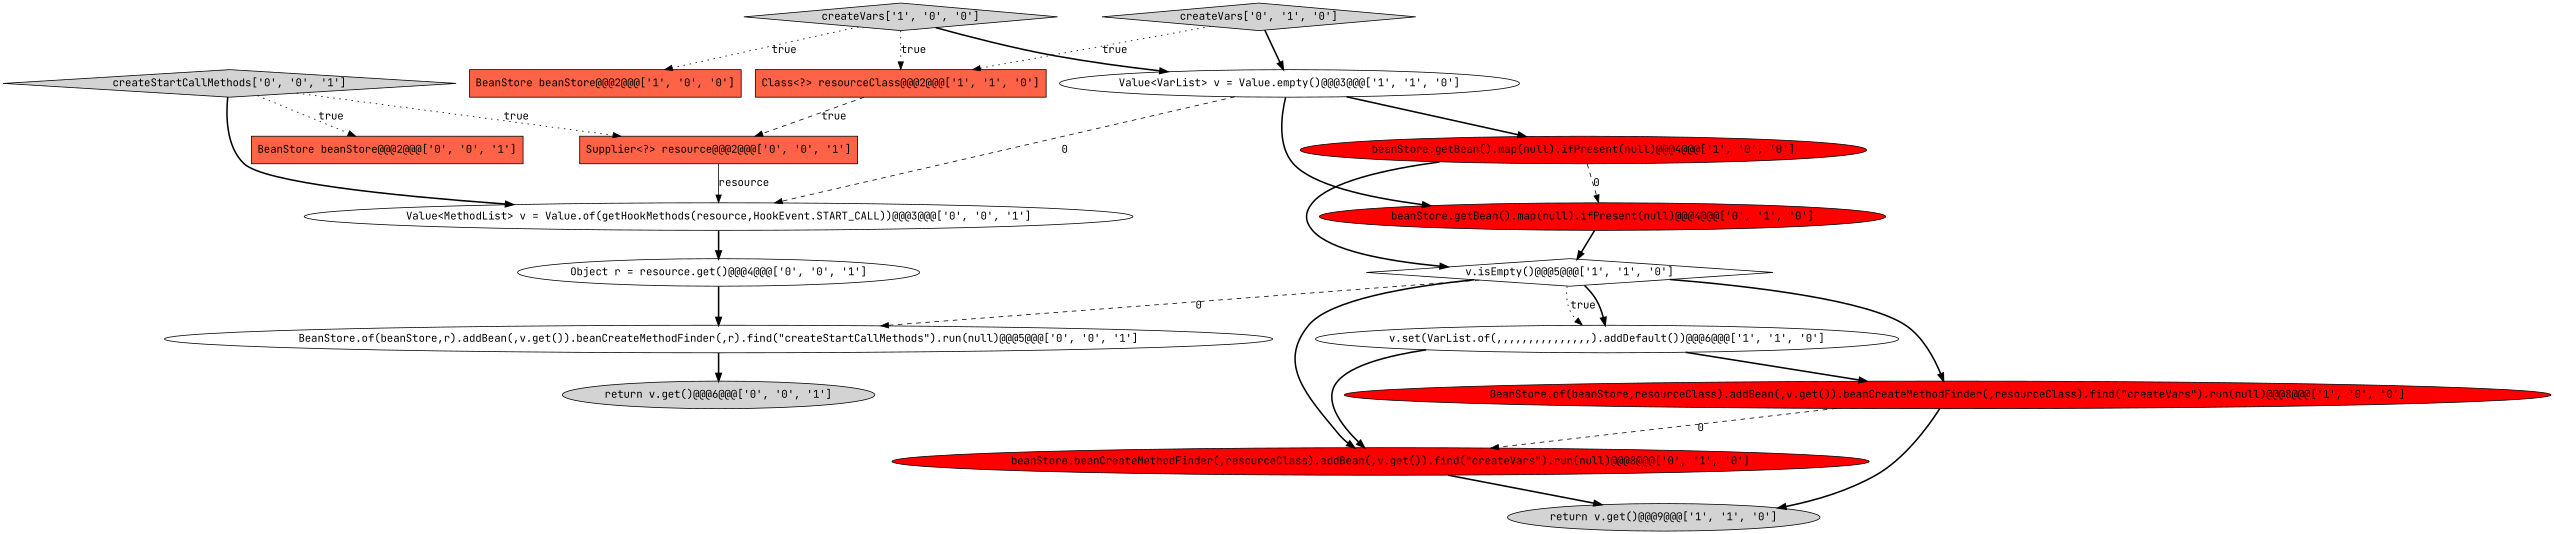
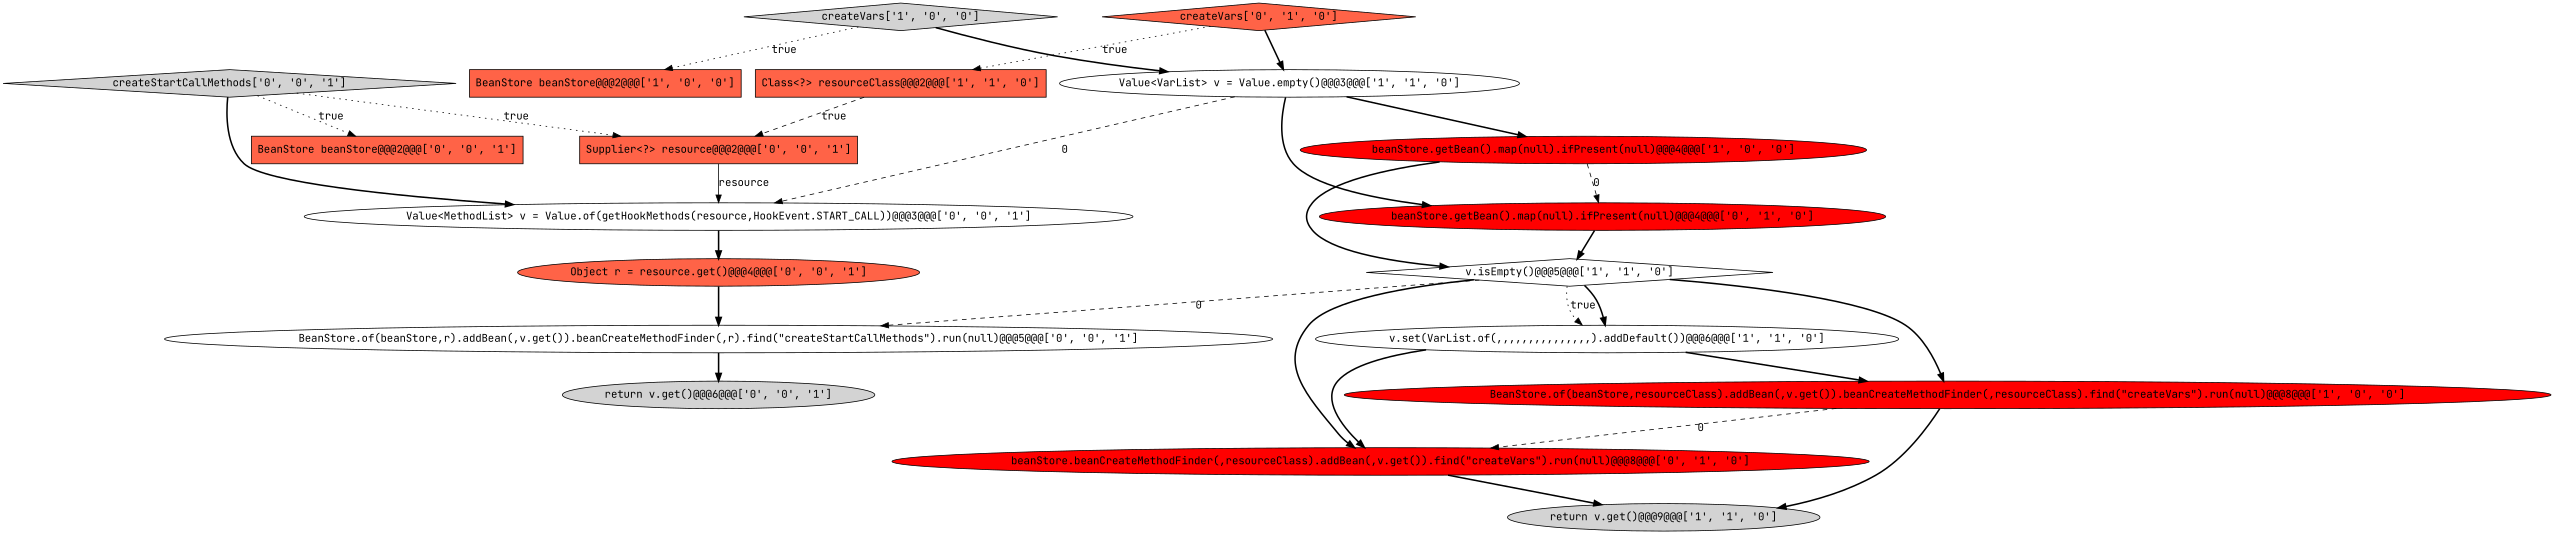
(1259, 17) -> (1259, 17)
(901, 46) -> none
(719, 272) -> (719, 272)
